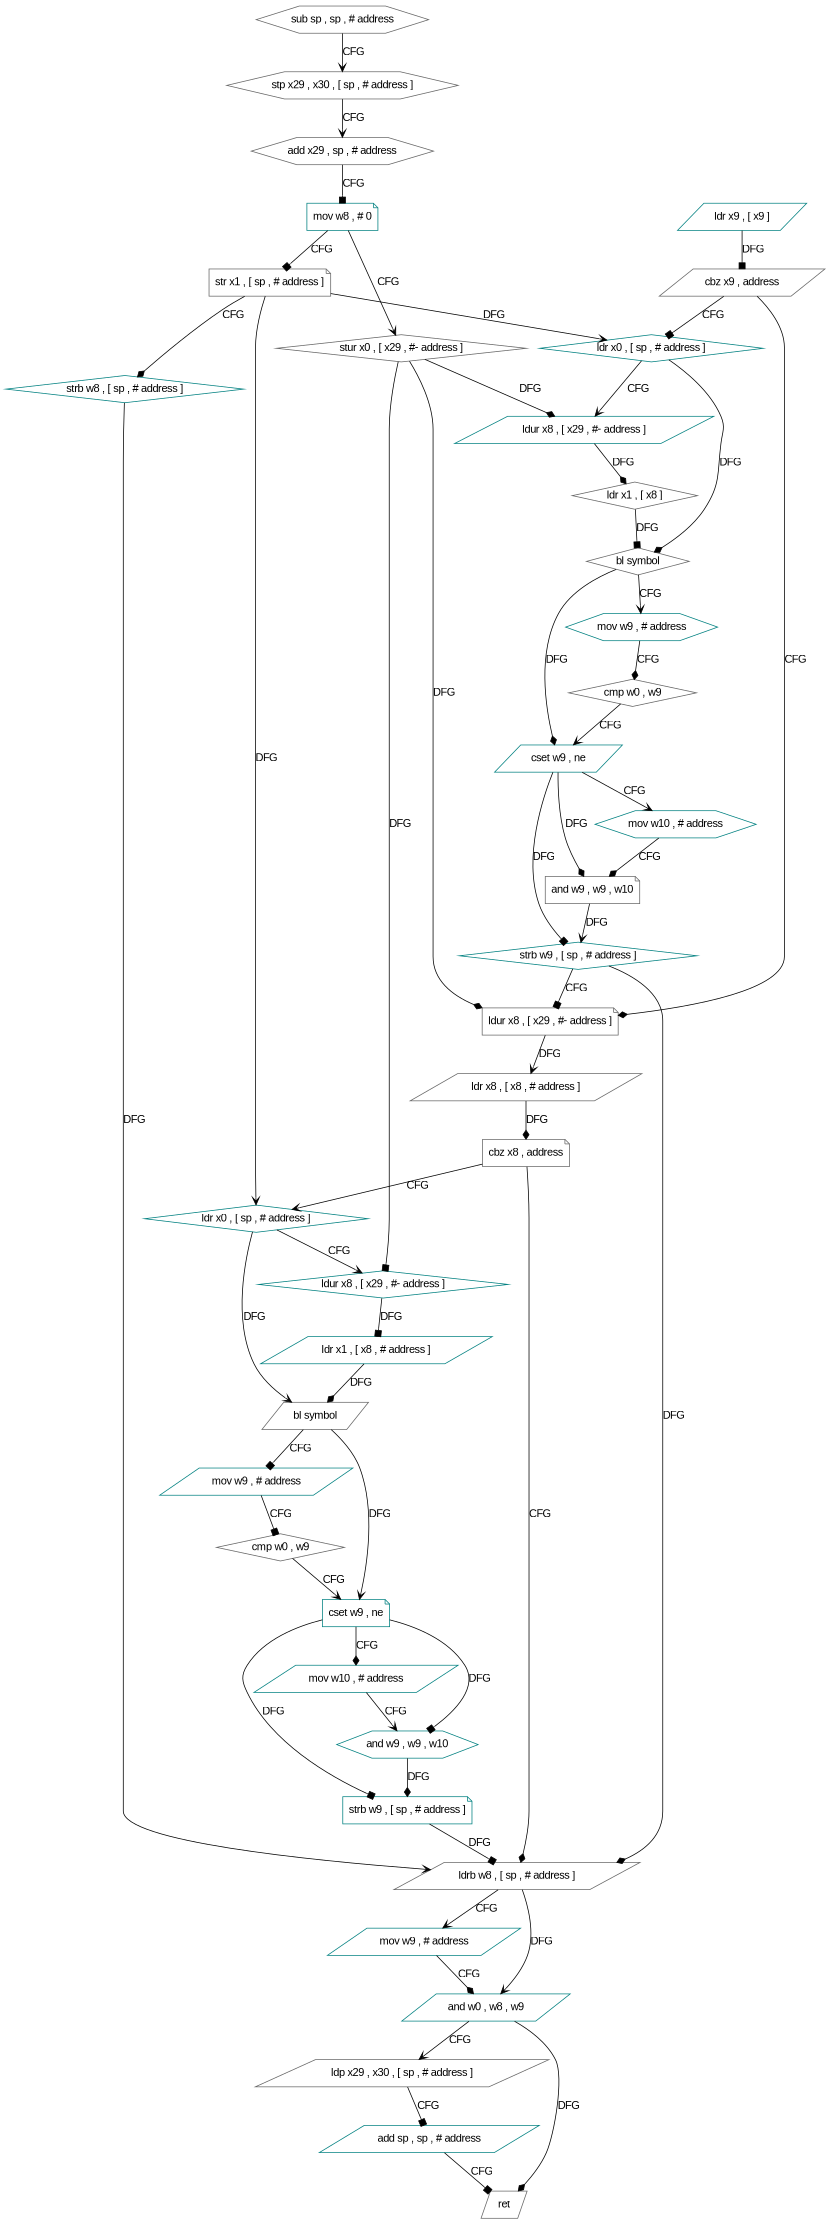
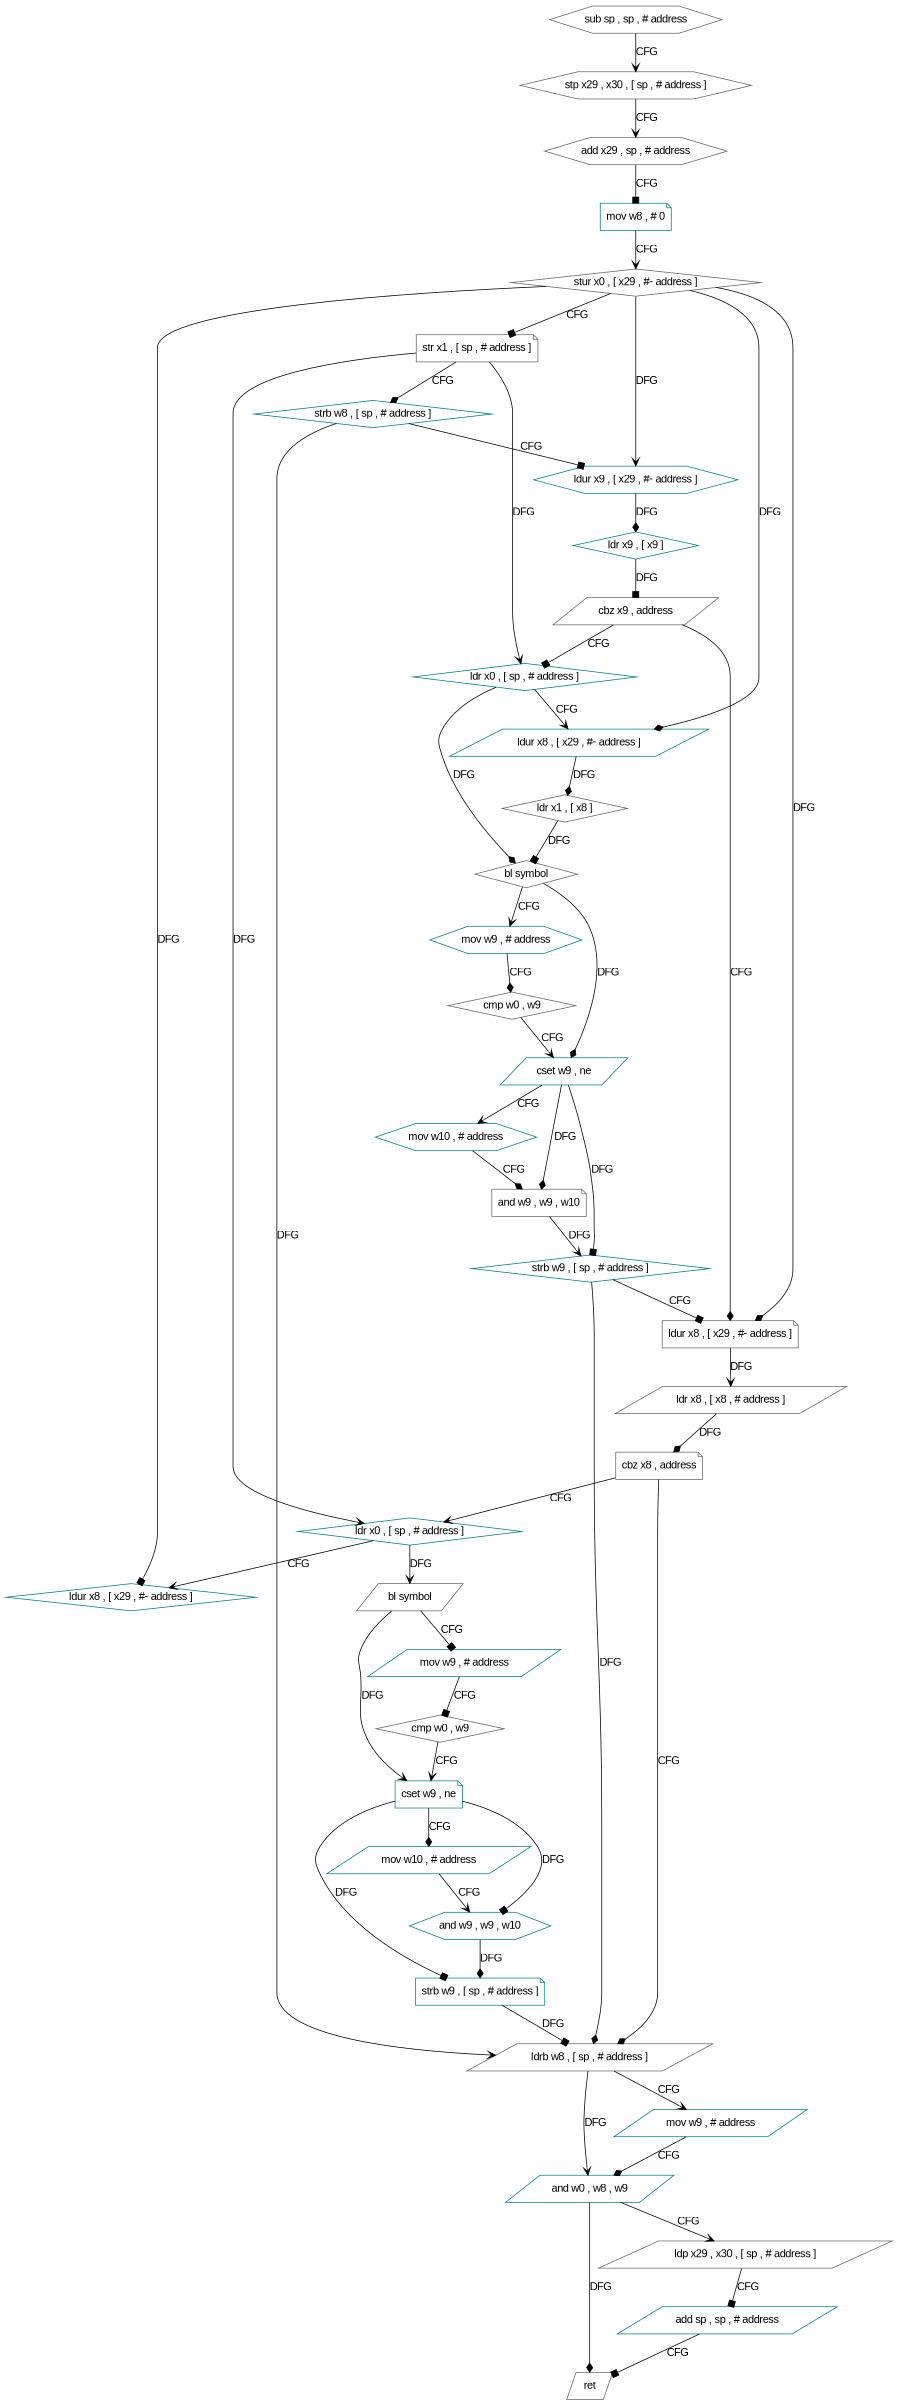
(742, 217) -> (636, 546)
(309, 247) -> (563, 313)
none -> (636, 480)
(376, 1350) -> none
